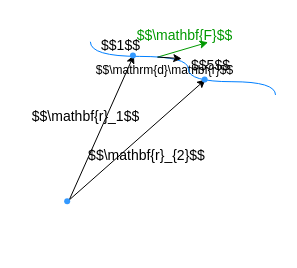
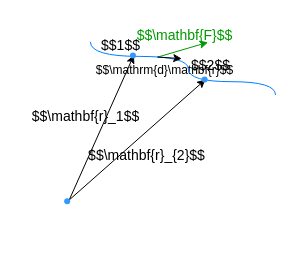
(211, 66) -> (211, 66)
